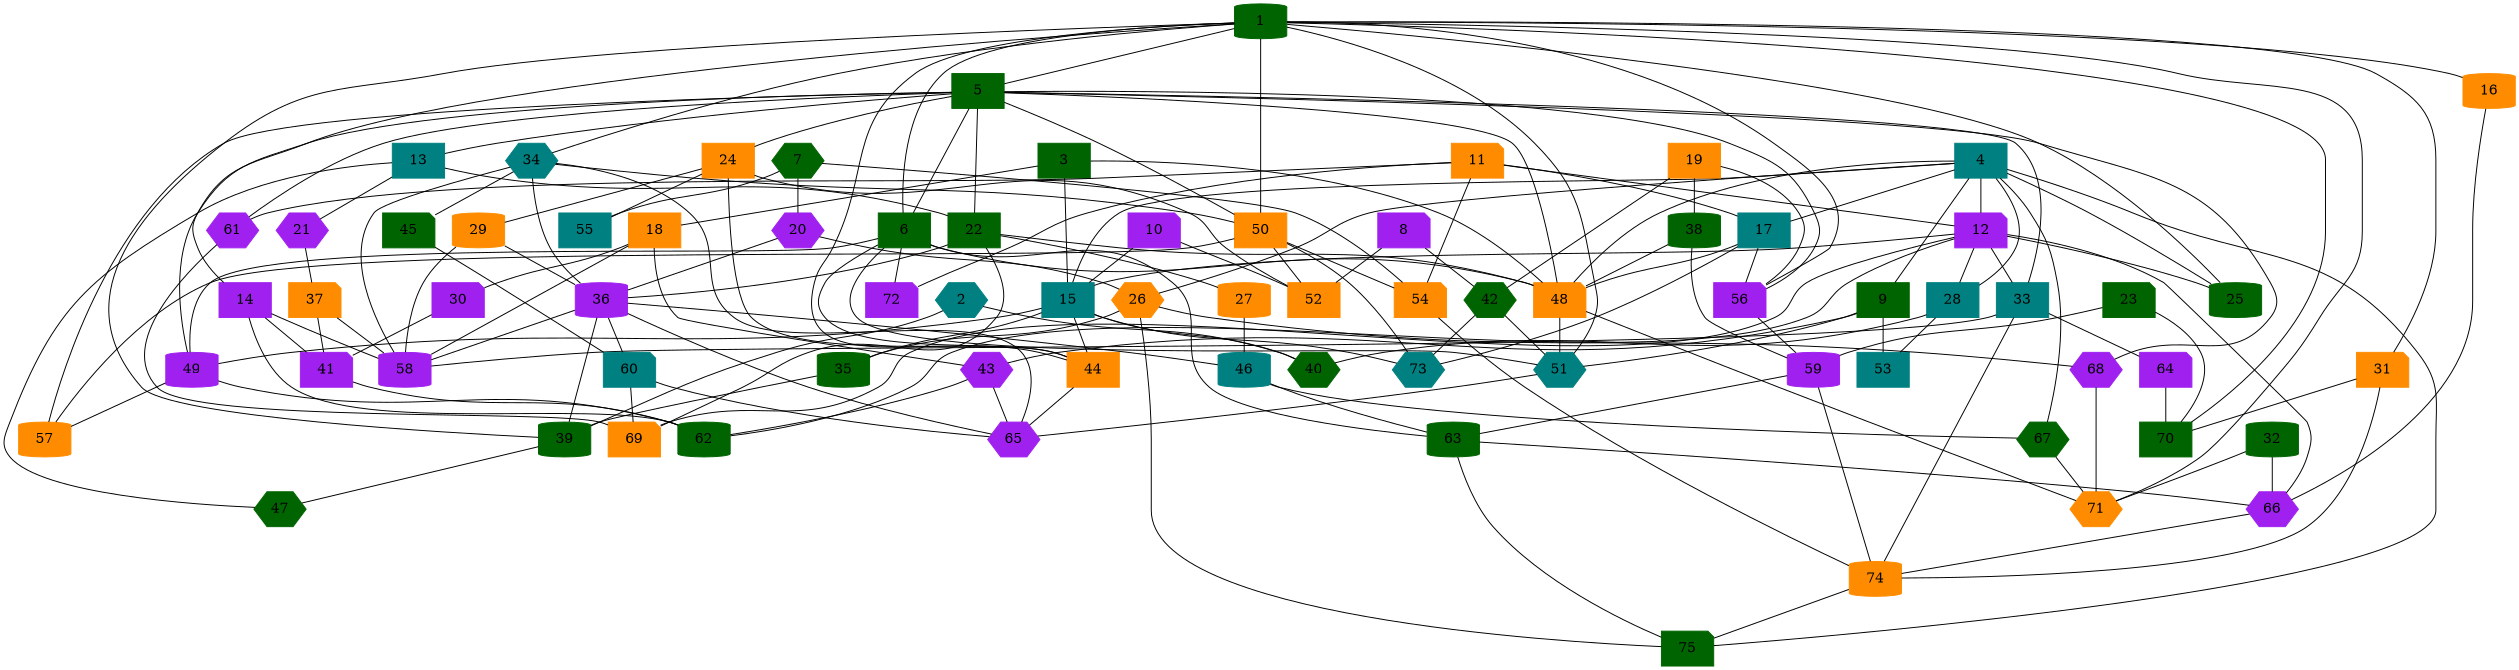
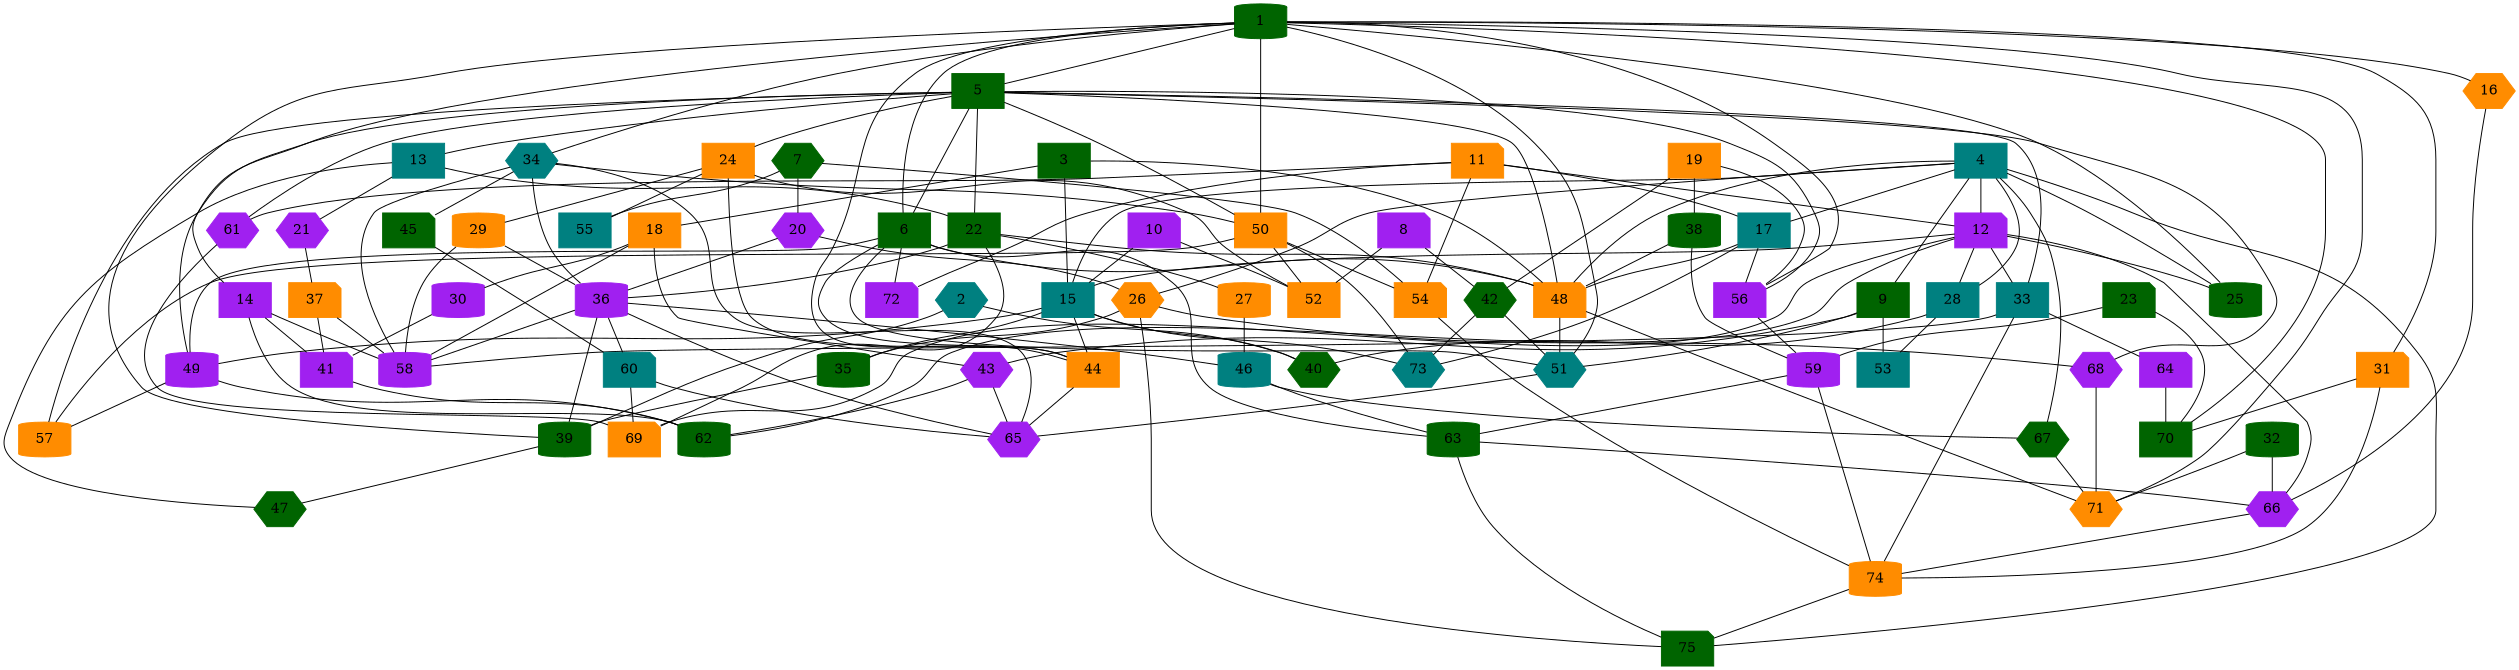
(2489, 91) -> (2489, 91)
(458, 300) -> (458, 300)
